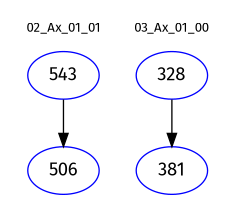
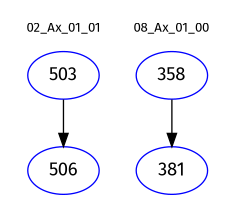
(172, 28) -> (172, 28)
(63, 75) -> (63, 75)
(172, 75) -> (172, 75)
